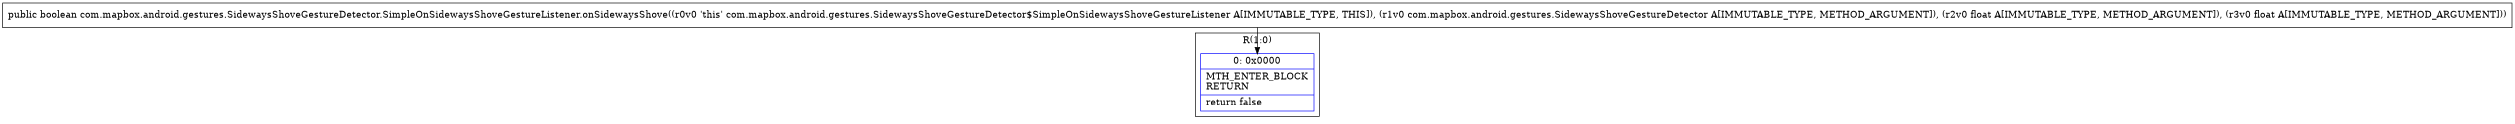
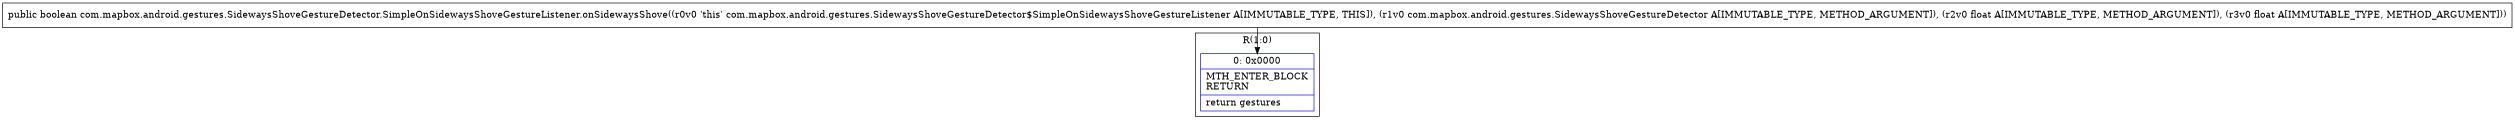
(1234, 103) -> (1244, 103)
